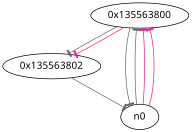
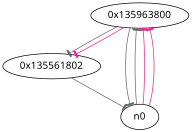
(140, 15) -> (140, 15)
(52, 66) -> (52, 66)
